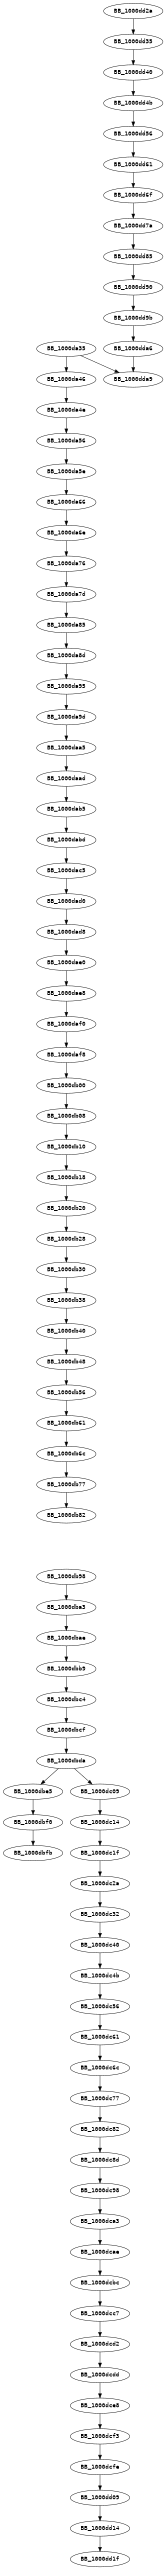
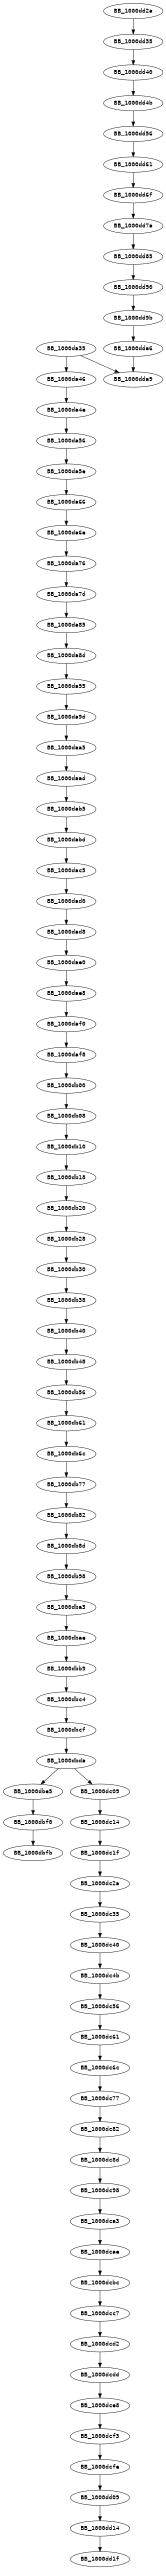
none -> (66, 1546)
(100, 1914) -> (100, 1914)
